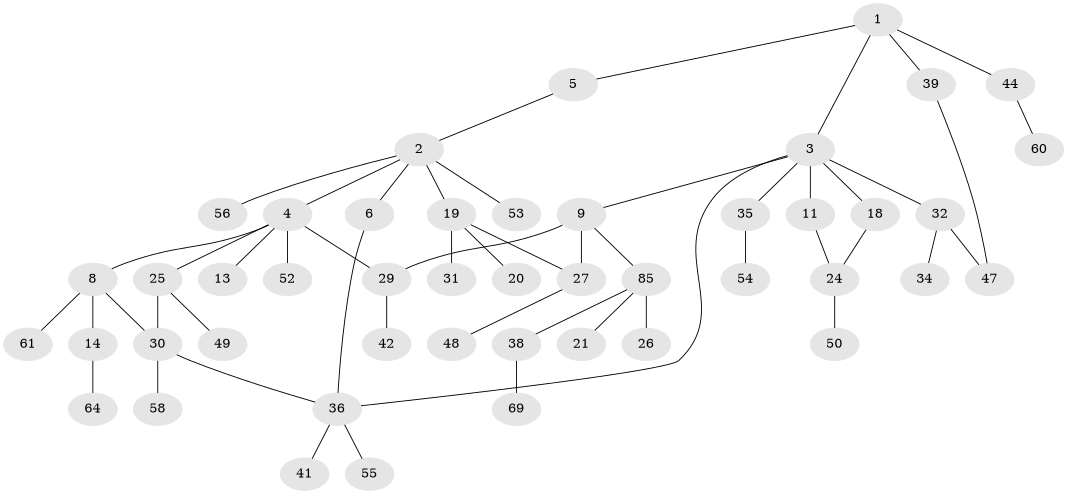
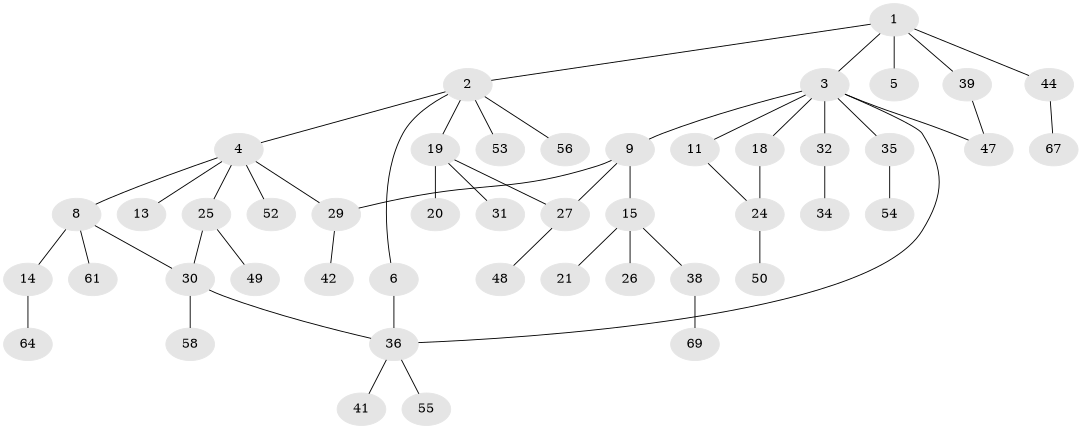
(496, 117) -> (681, 52)
(1039, 150) -> (1054, 150)
(965, 247) -> (910, 118)
(646, 279) -> (630, 215)
